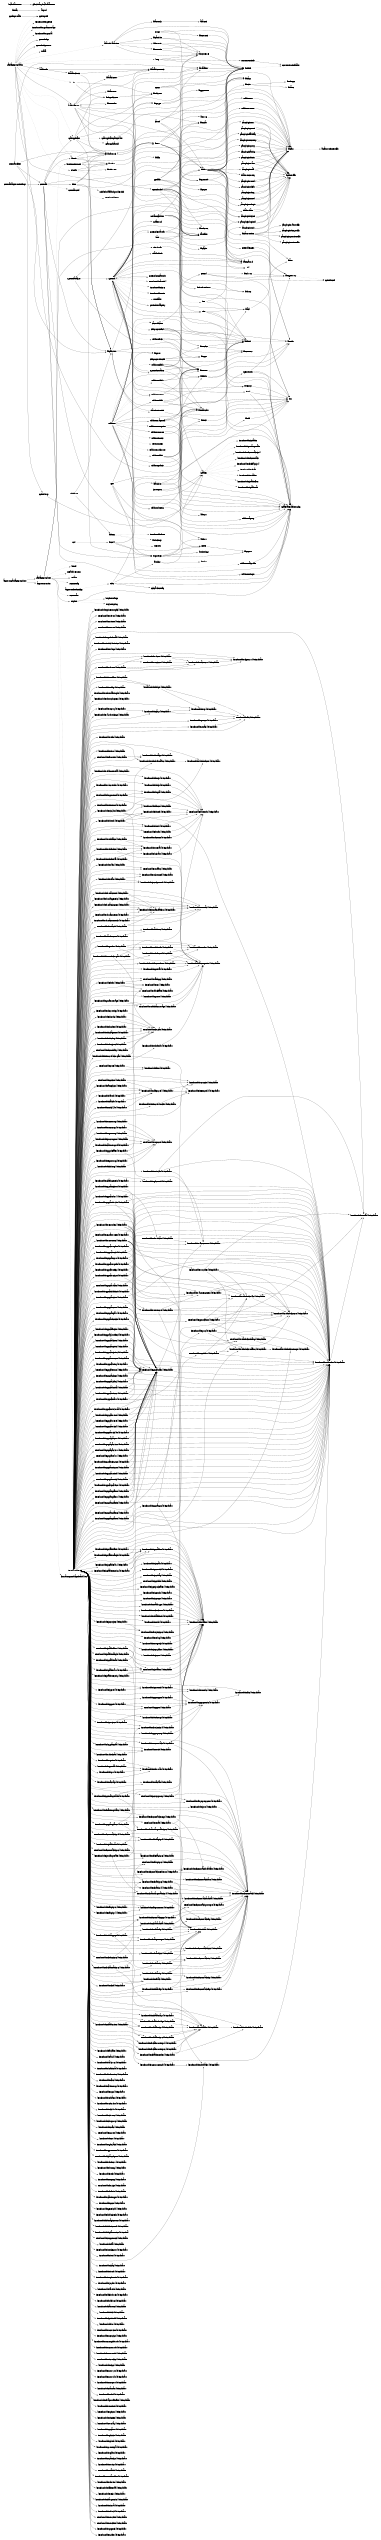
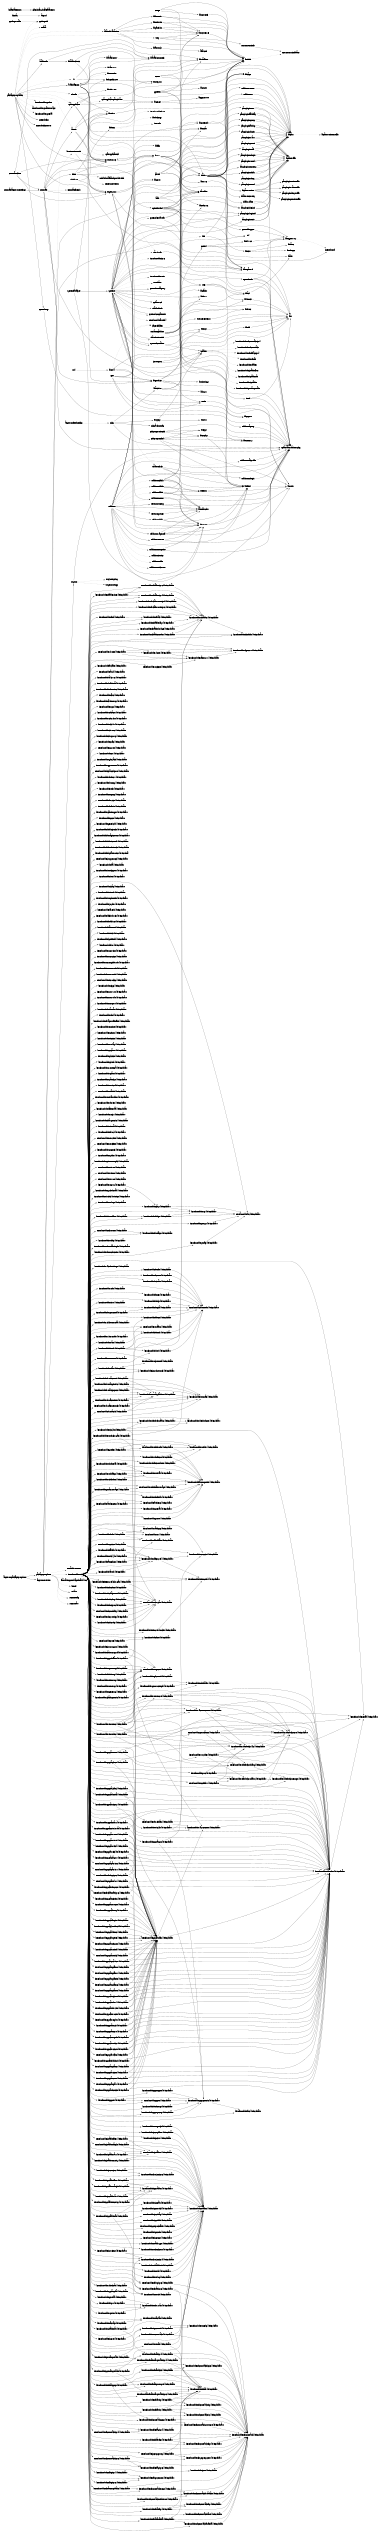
(74, 190) -> (74, 190)
none -> (112, 847)
